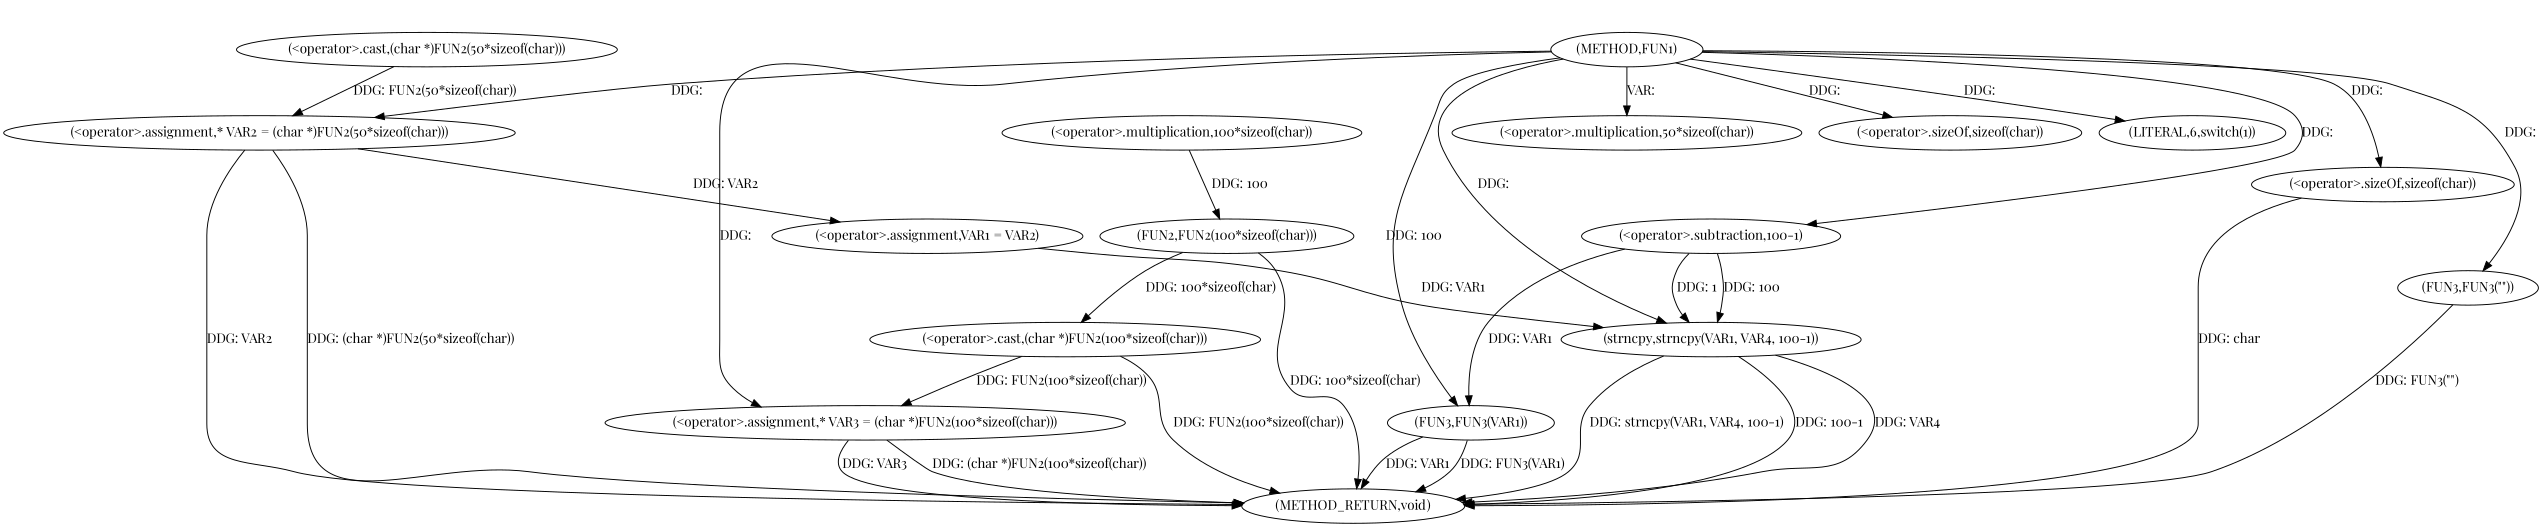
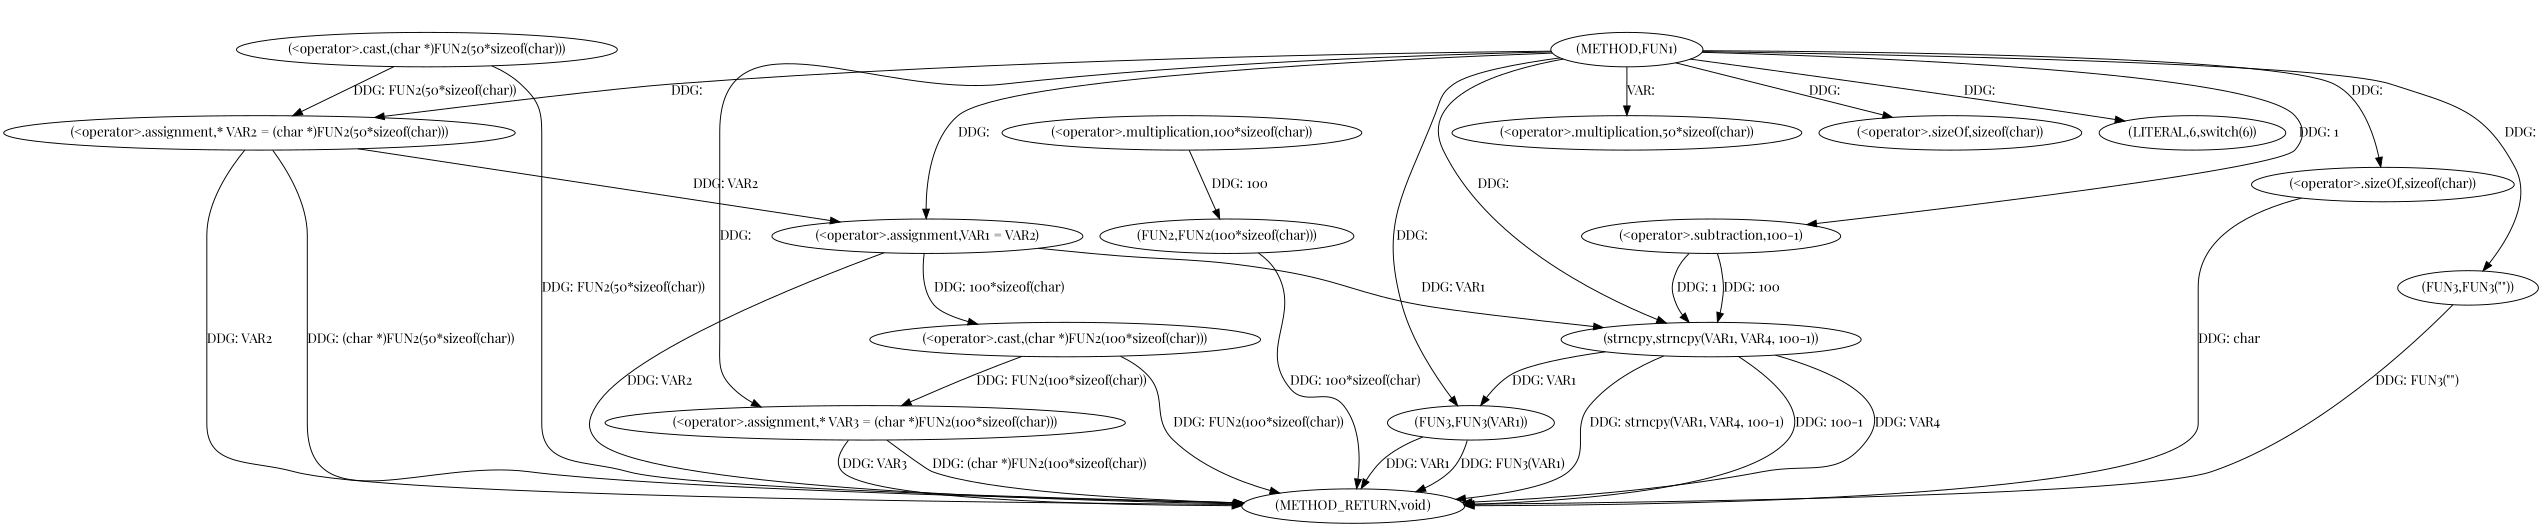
none -> (1202, 73)
(2192, 133) -> (2192, 133)
(2319, 133) -> (2319, 133)
(1414, 236) -> (1414, 236)
(1132, 279) -> (930, 299)
(1517, 295) -> (1541, 364)
none -> (632, 472)
none -> (729, 475)
